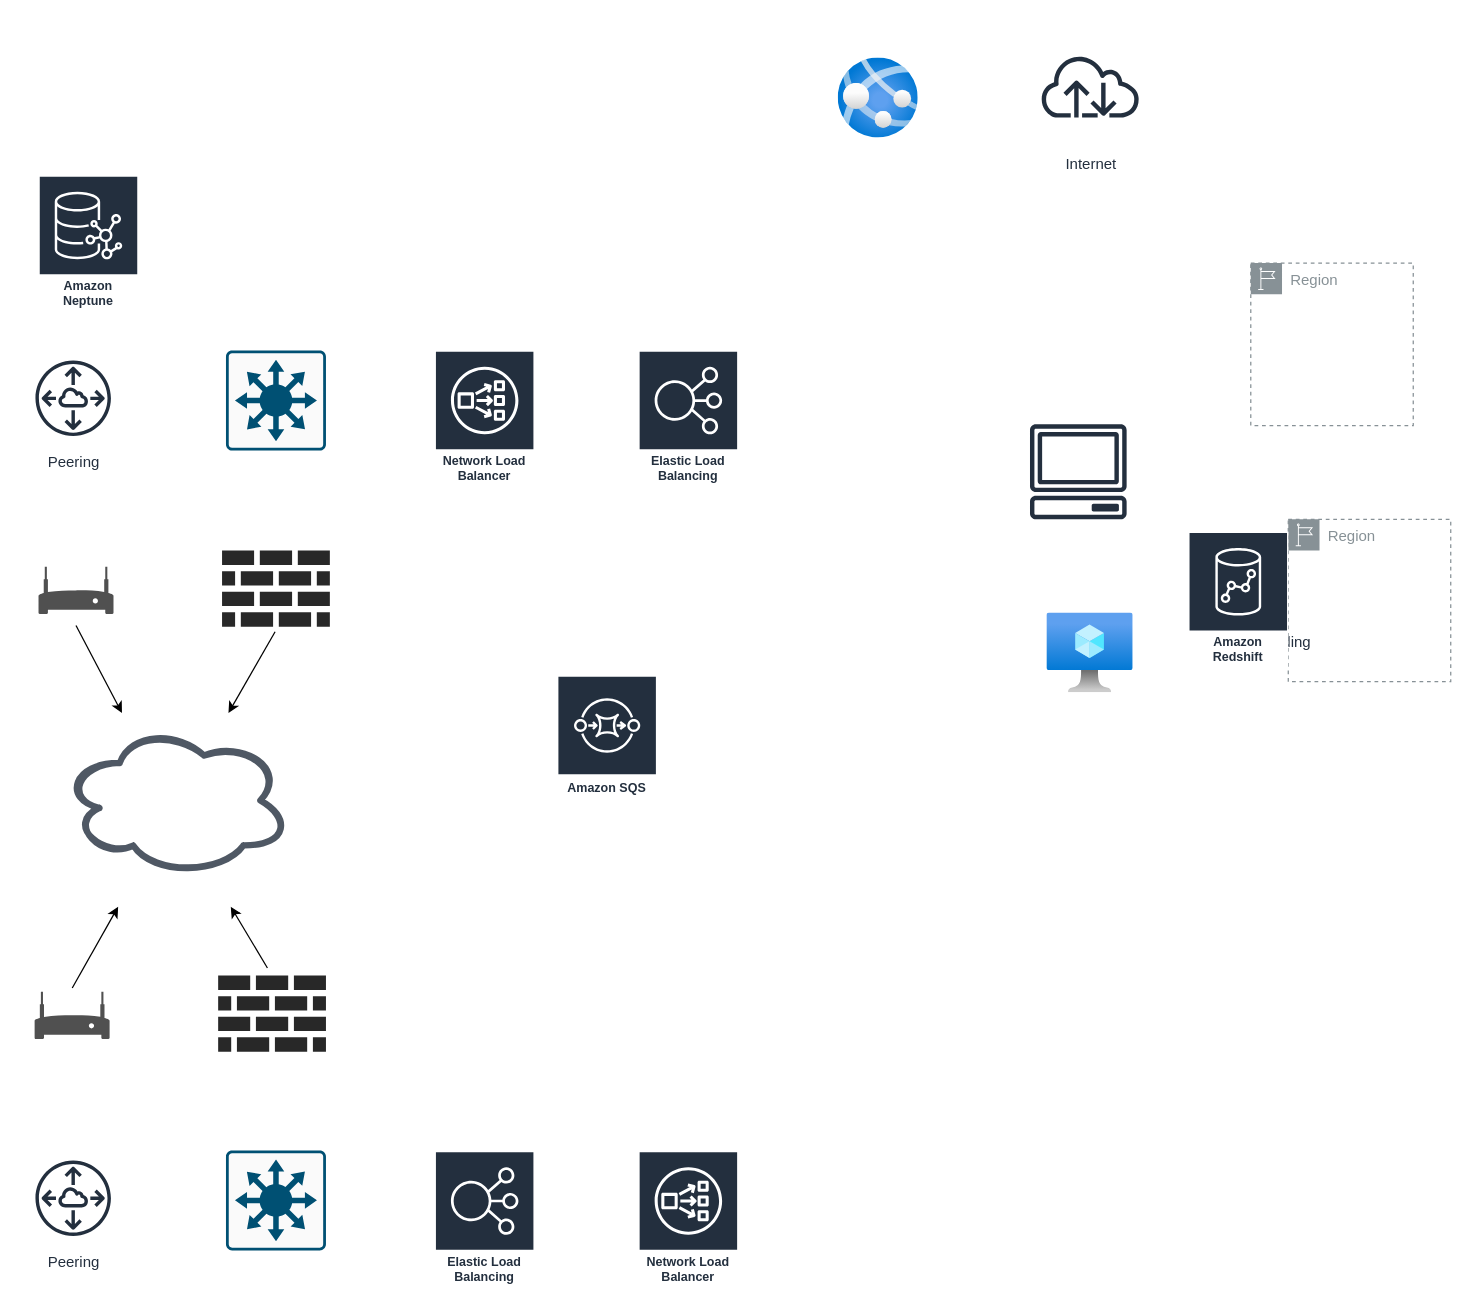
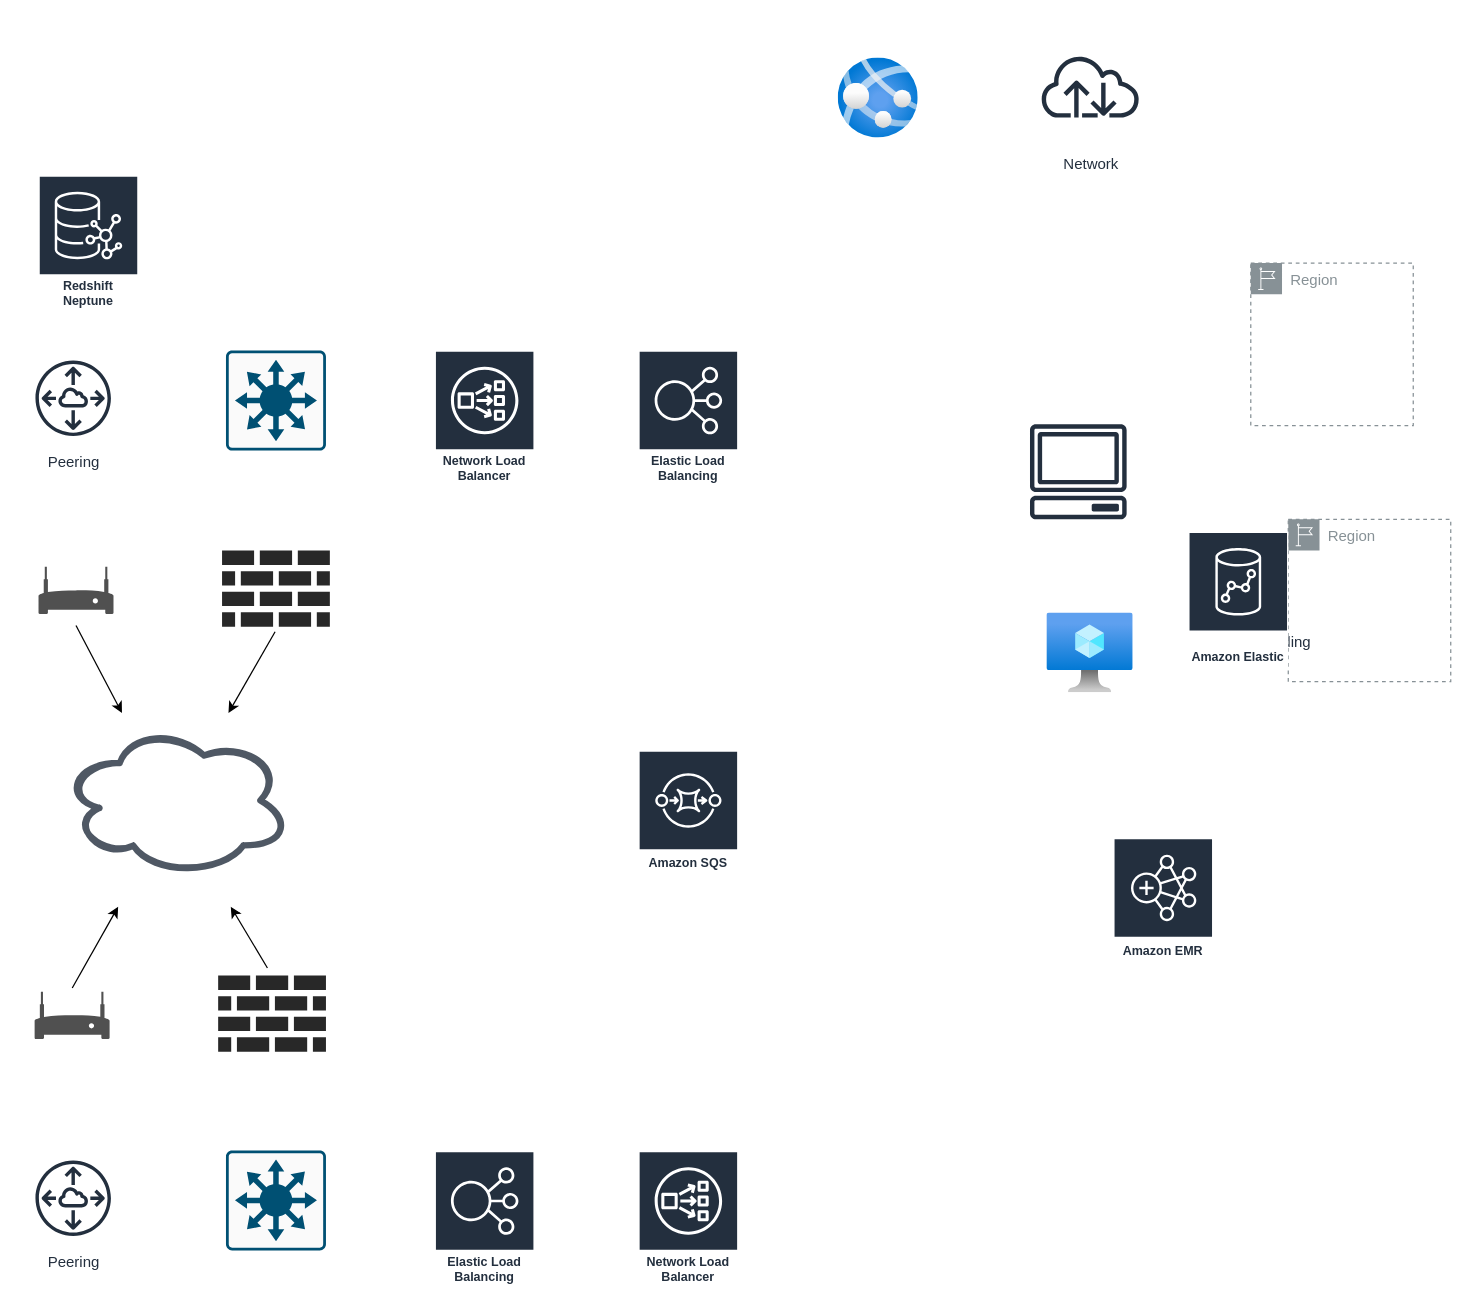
(1091, 165) -> (1091, 165)
(88, 301) -> (88, 293)
(1238, 649) -> (1238, 657)
(607, 738) -> (688, 813)
none -> (1163, 901)
